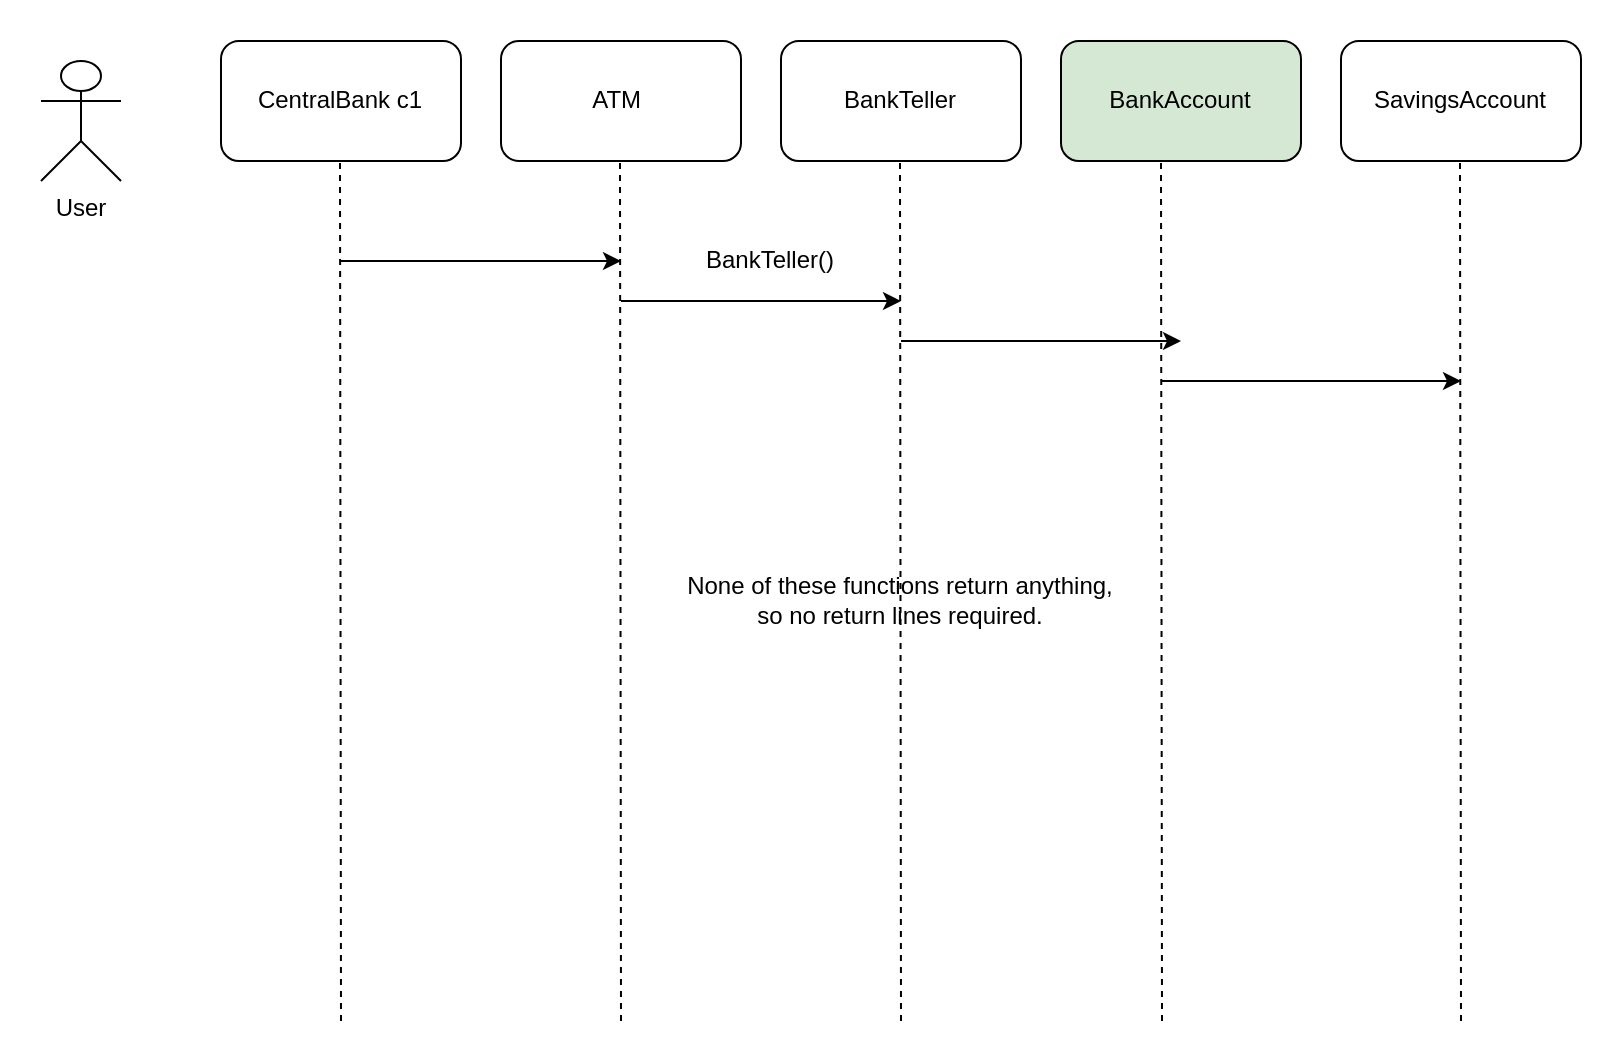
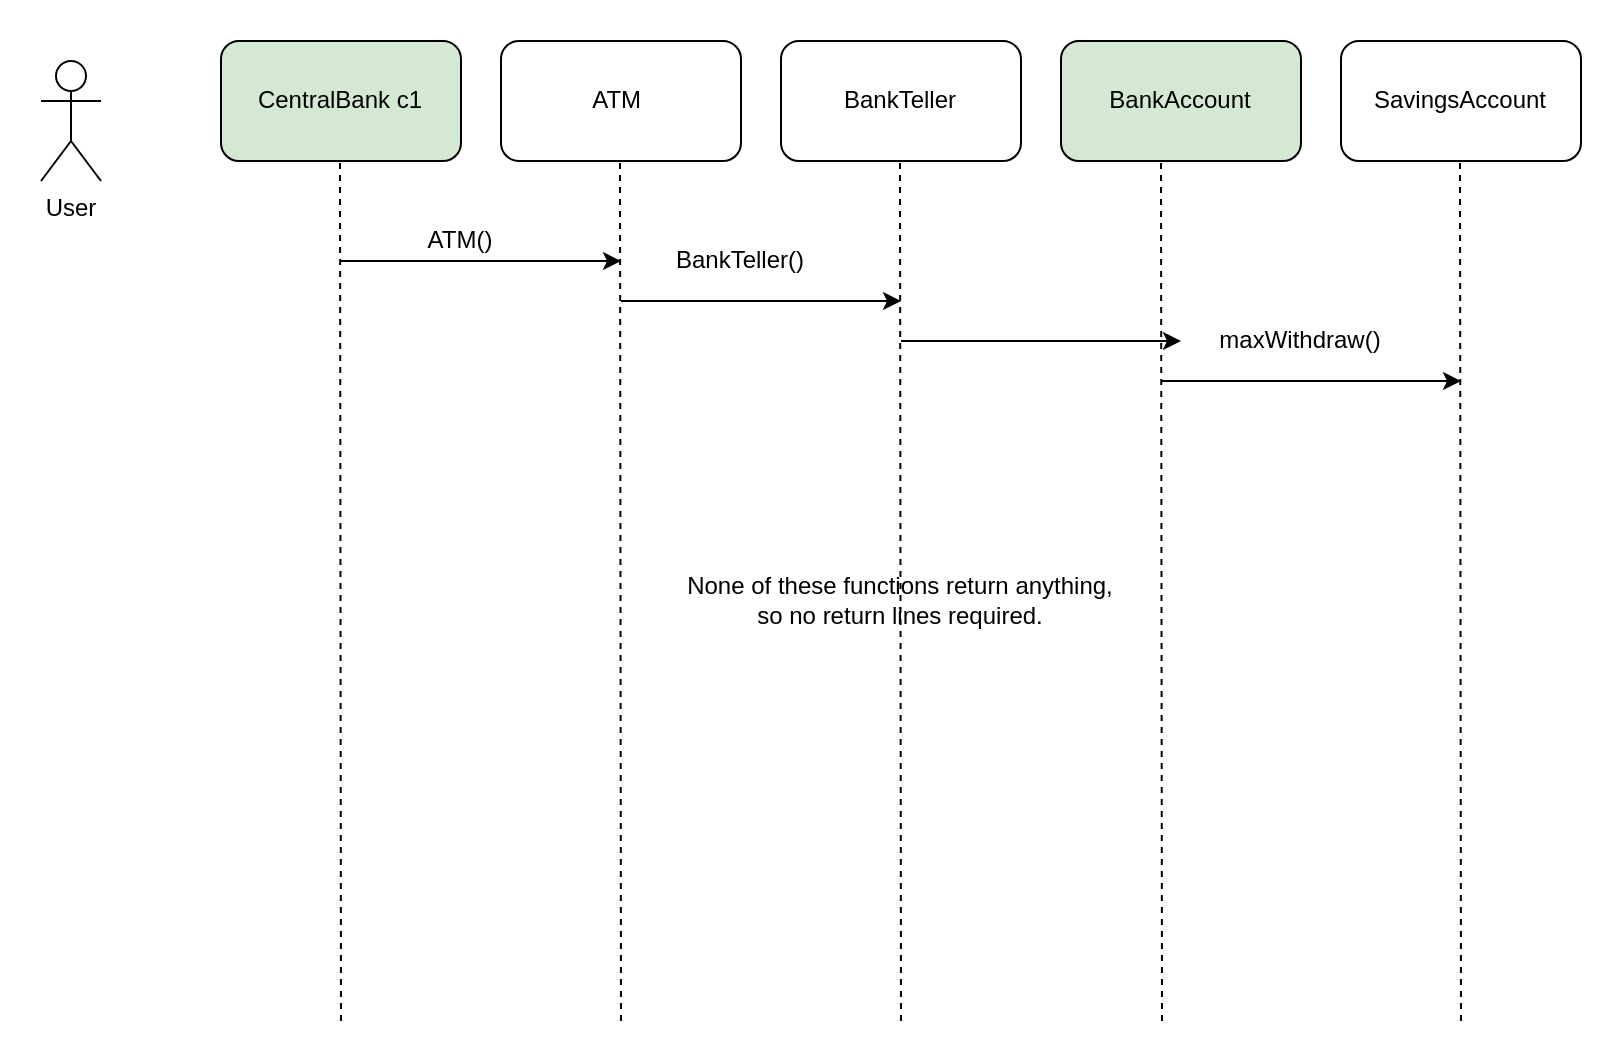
(341, 101) -> (341, 101)
(81, 121) -> (71, 121)
none -> (461, 241)
(771, 261) -> (741, 261)
none -> (1301, 341)
